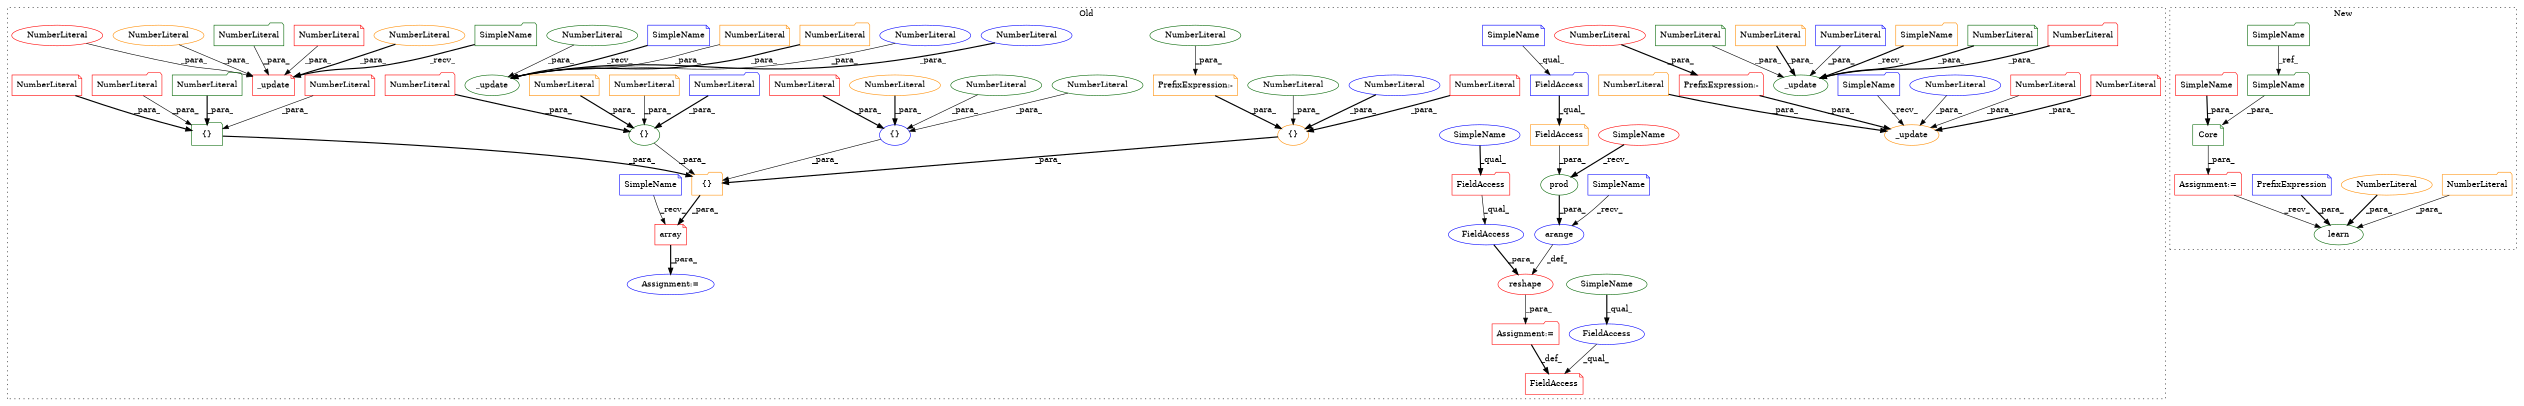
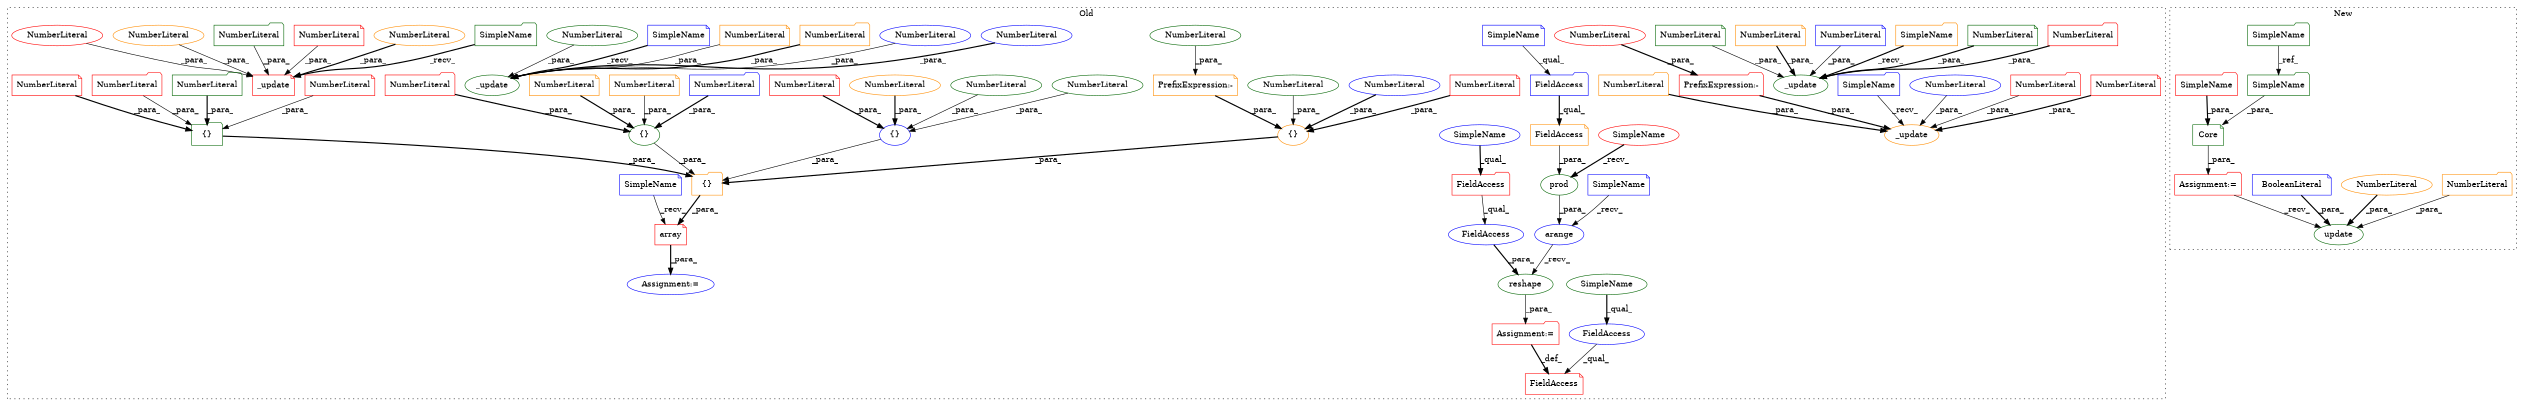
(2292, 185) -> (2292, 185)
(1559, 207) -> (1559, 207)
(2339, 235) -> (2339, 235)
(1557, 260) -> (1557, 260)
(1526, 284) -> (1526, 284)
